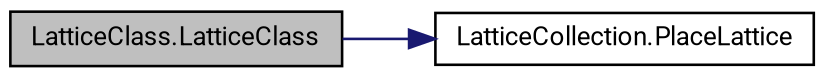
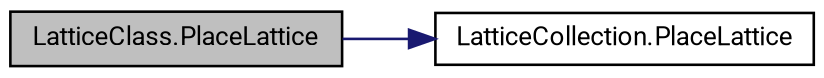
(176, 39) -> (176, 39)
